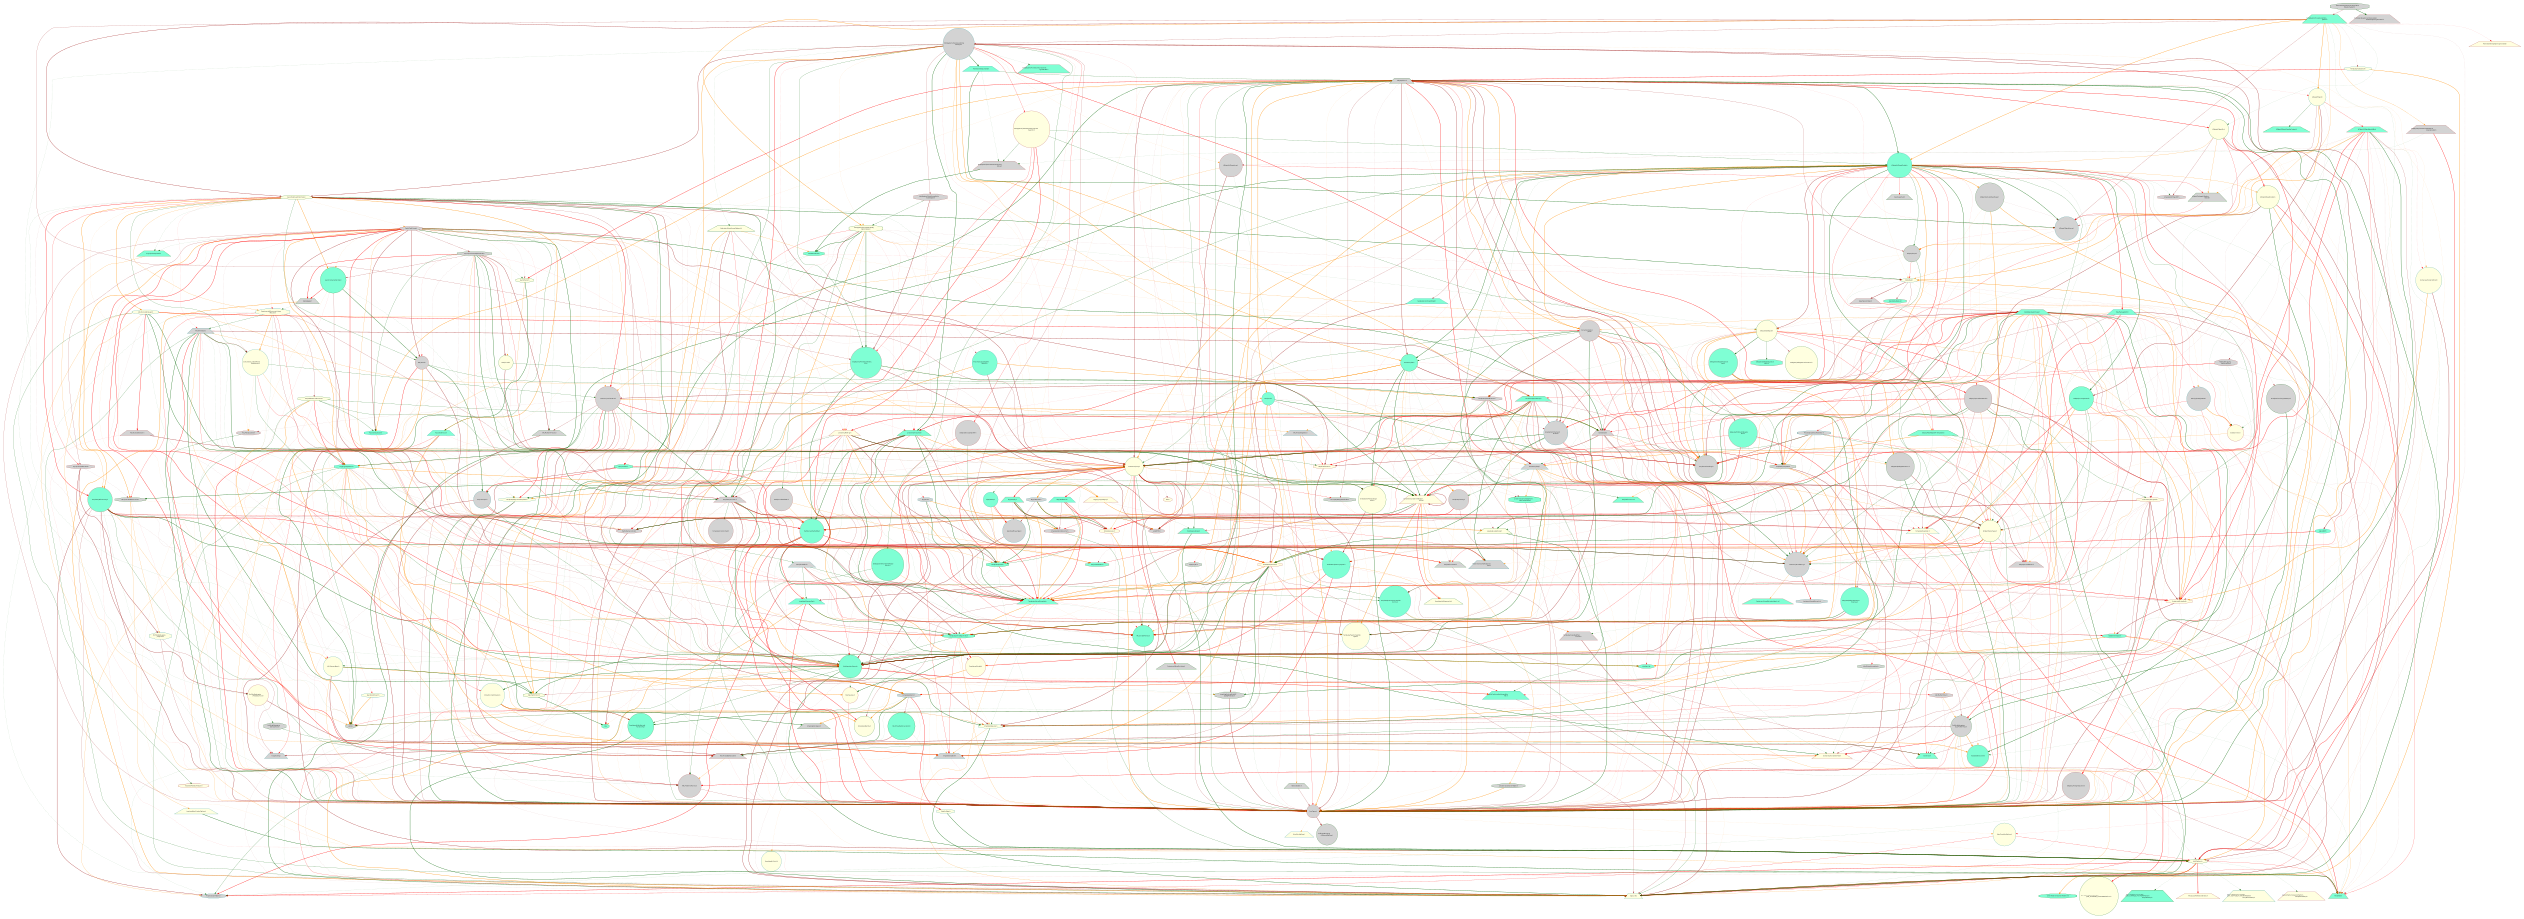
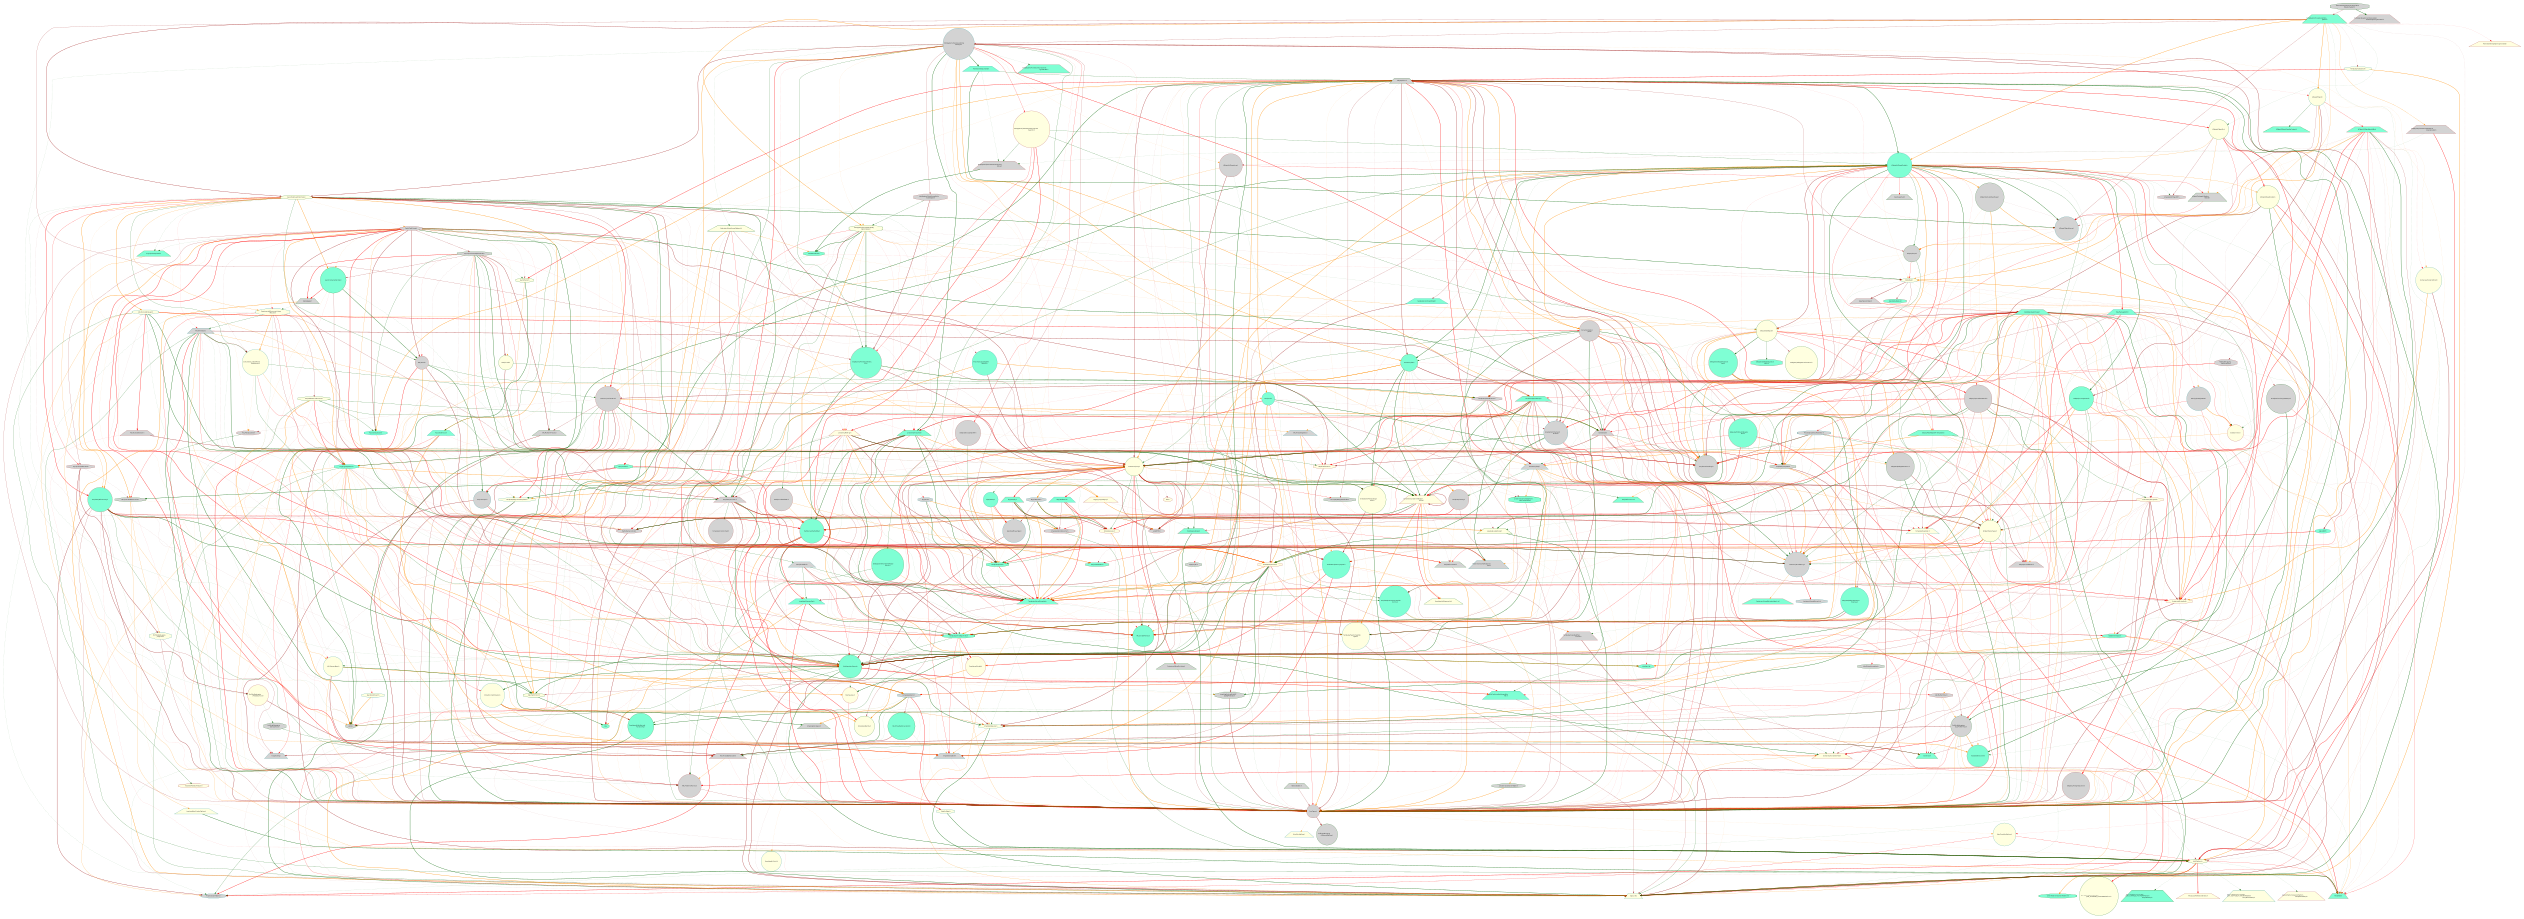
(1124, 503) -> (1124, 503)
